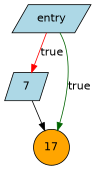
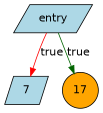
(37, 112) -> none
